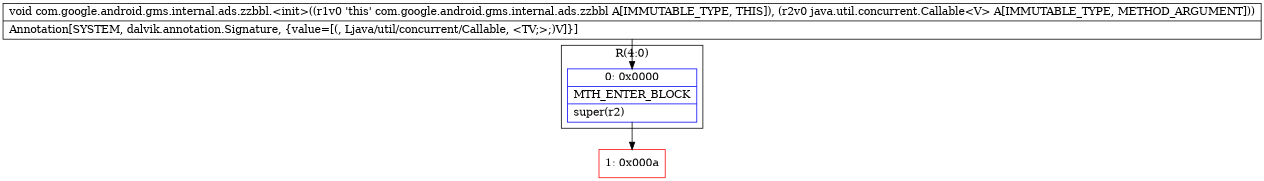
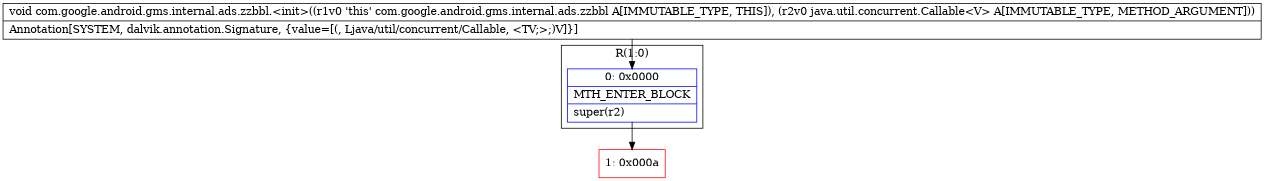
(632, 54) -> (632, 54)
